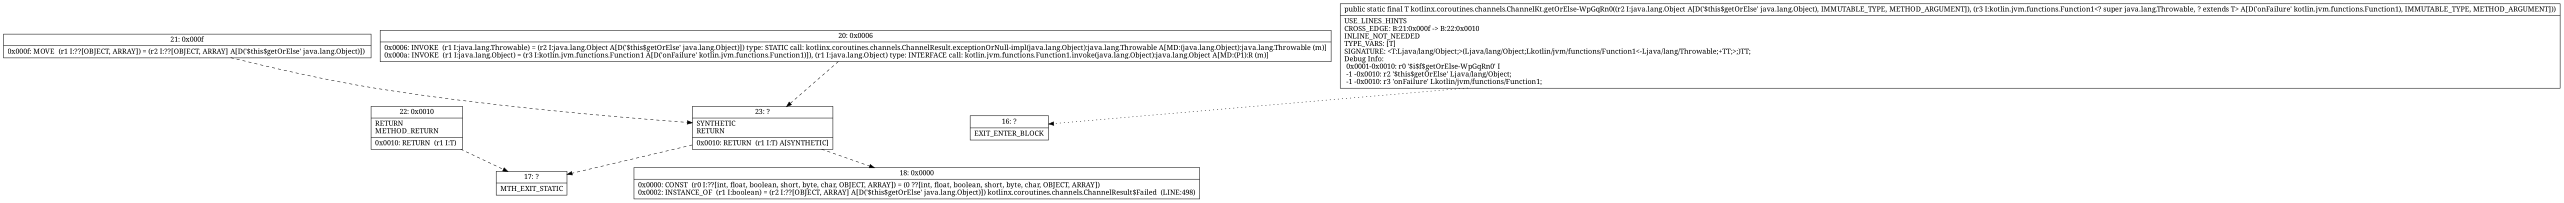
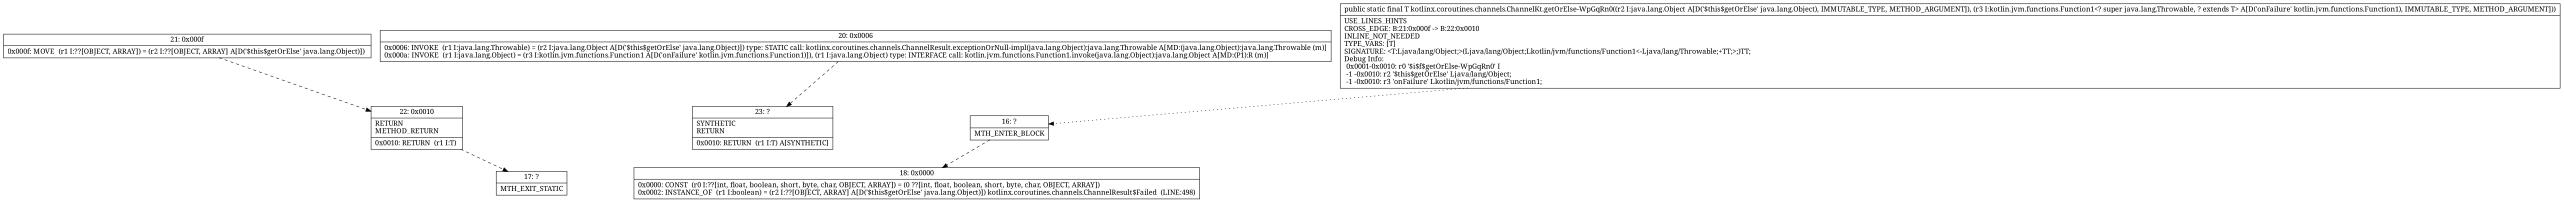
(458, 100) -> (293, 84)
(1009, 134) -> (1009, 134)
(846, 158) -> (968, 152)
(632, 159) -> none
